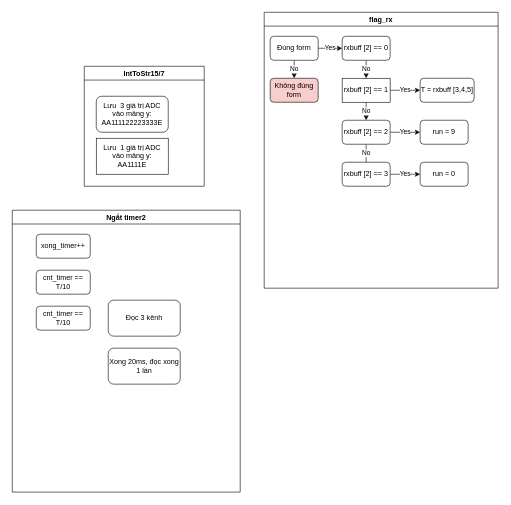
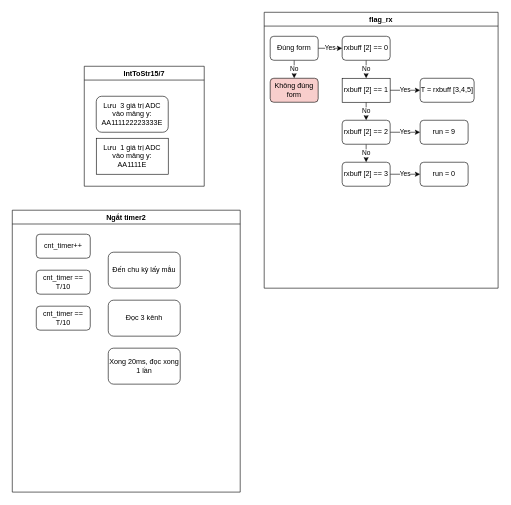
(366, 158) -> (366, 156)
(63, 246) -> (63, 246)
none -> (144, 270)
